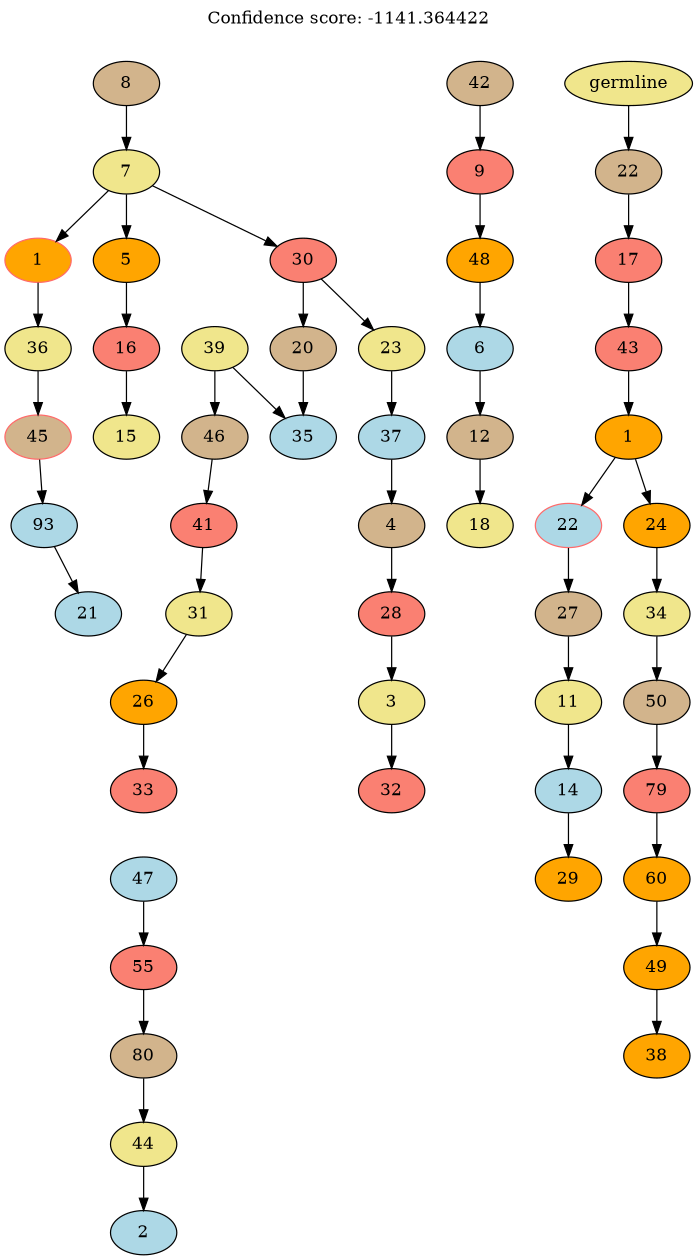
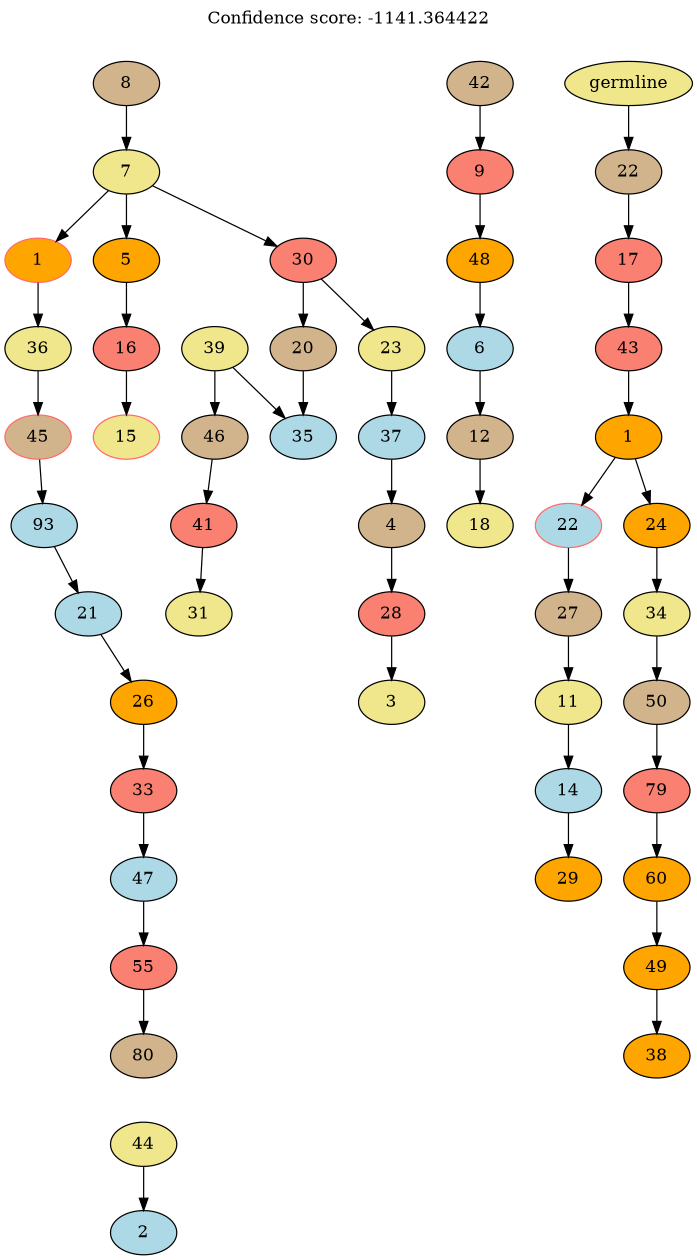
(126, 437) -> (126, 437)
(175, 653) -> (113, 653)
(392, 791) -> none
none -> (144, 829)
(144, 1094) -> none
